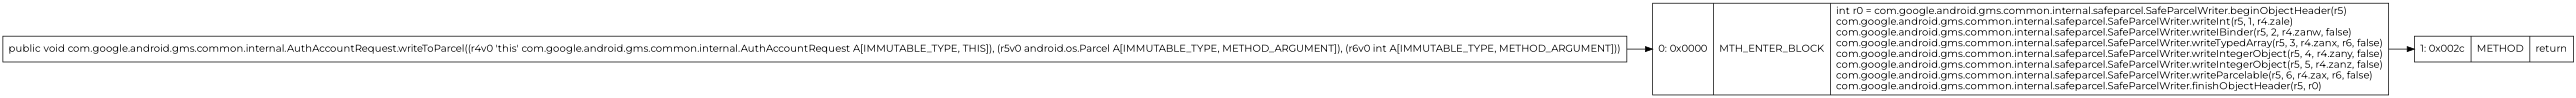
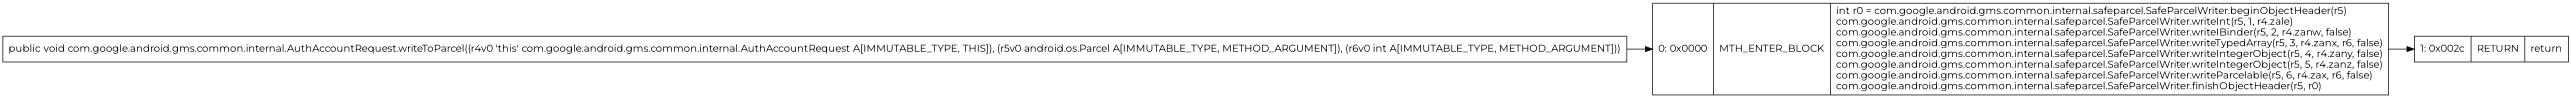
(2500, 49) -> (2498, 49)
